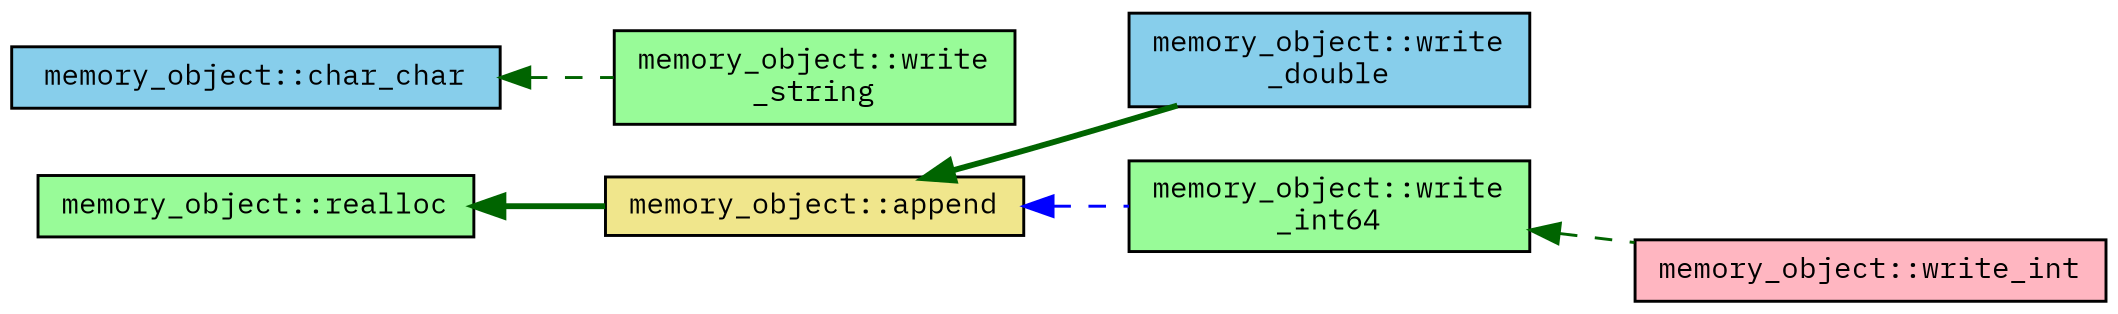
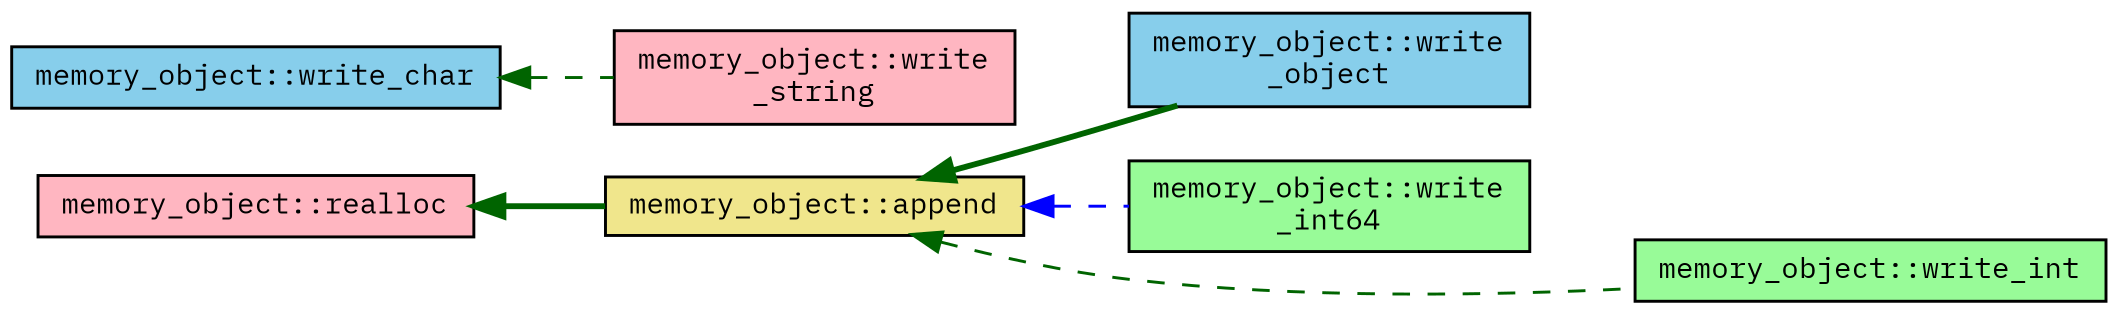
(1329, 60) -> (1329, 60)
(256, 78) -> (256, 78)
(815, 78) -> (815, 78)
(256, 206) -> (256, 206)
(1597, 238) -> (1286, 291)
(1871, 271) -> (1871, 271)
